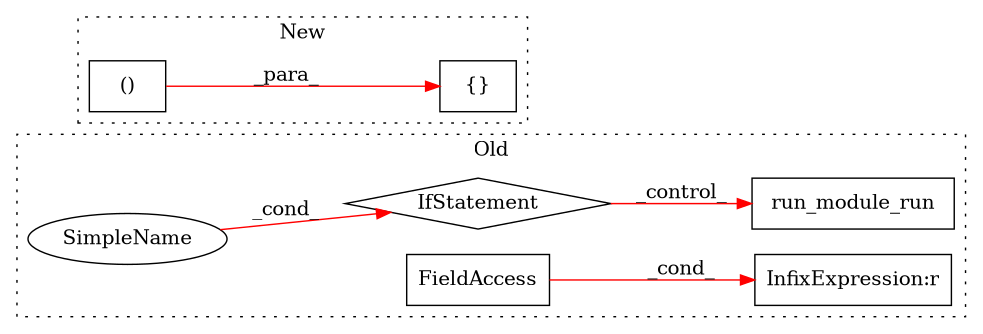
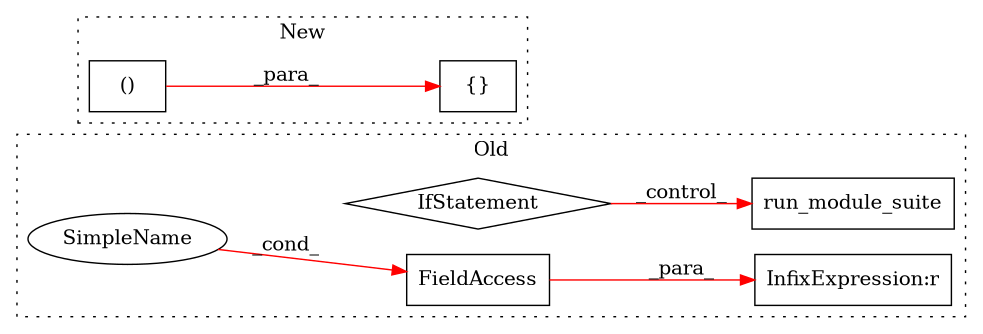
(853, 204) -> (853, 204)
(298, 222) -> (305, 260)
(681, 269) -> (681, 269)
